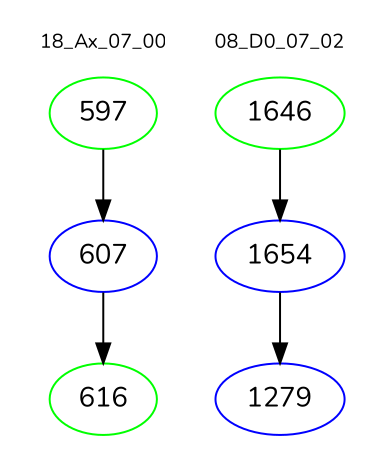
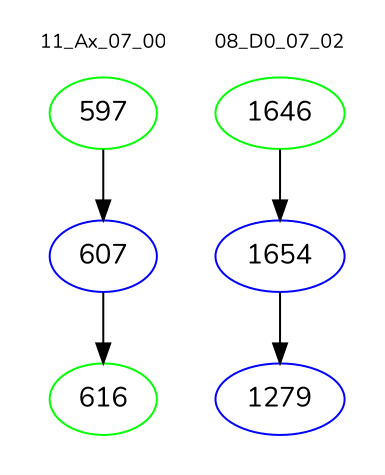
(103, 43) -> (103, 43)
